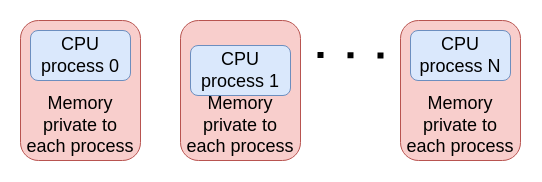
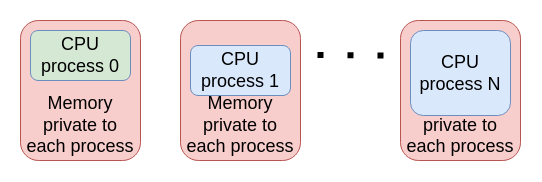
(81, 56) -> (81, 56)
(461, 56) -> (461, 73)
